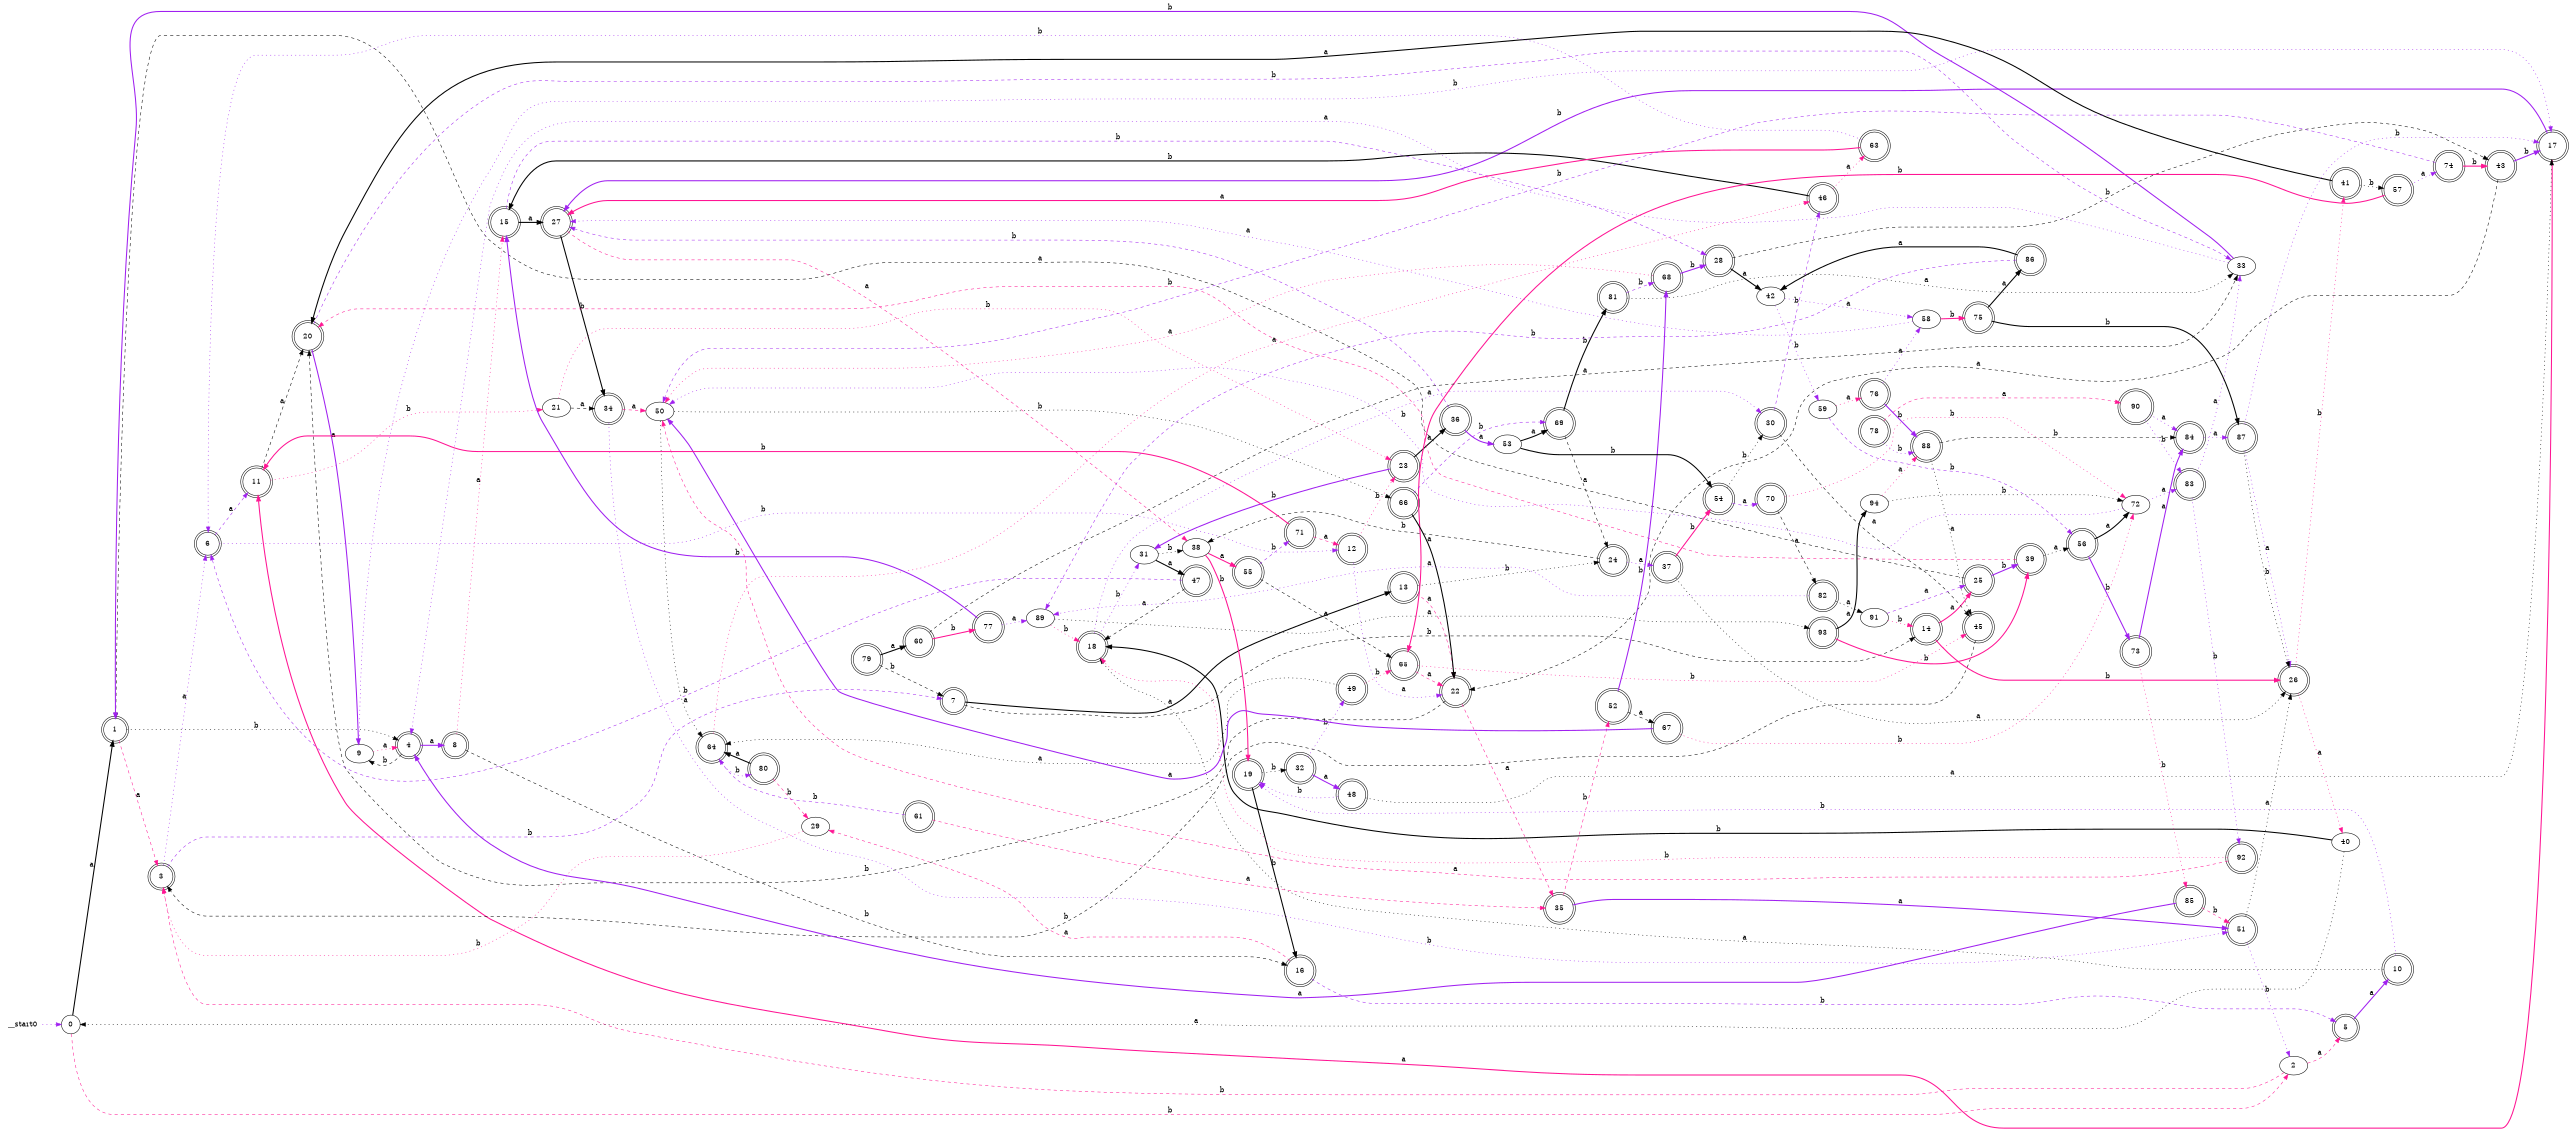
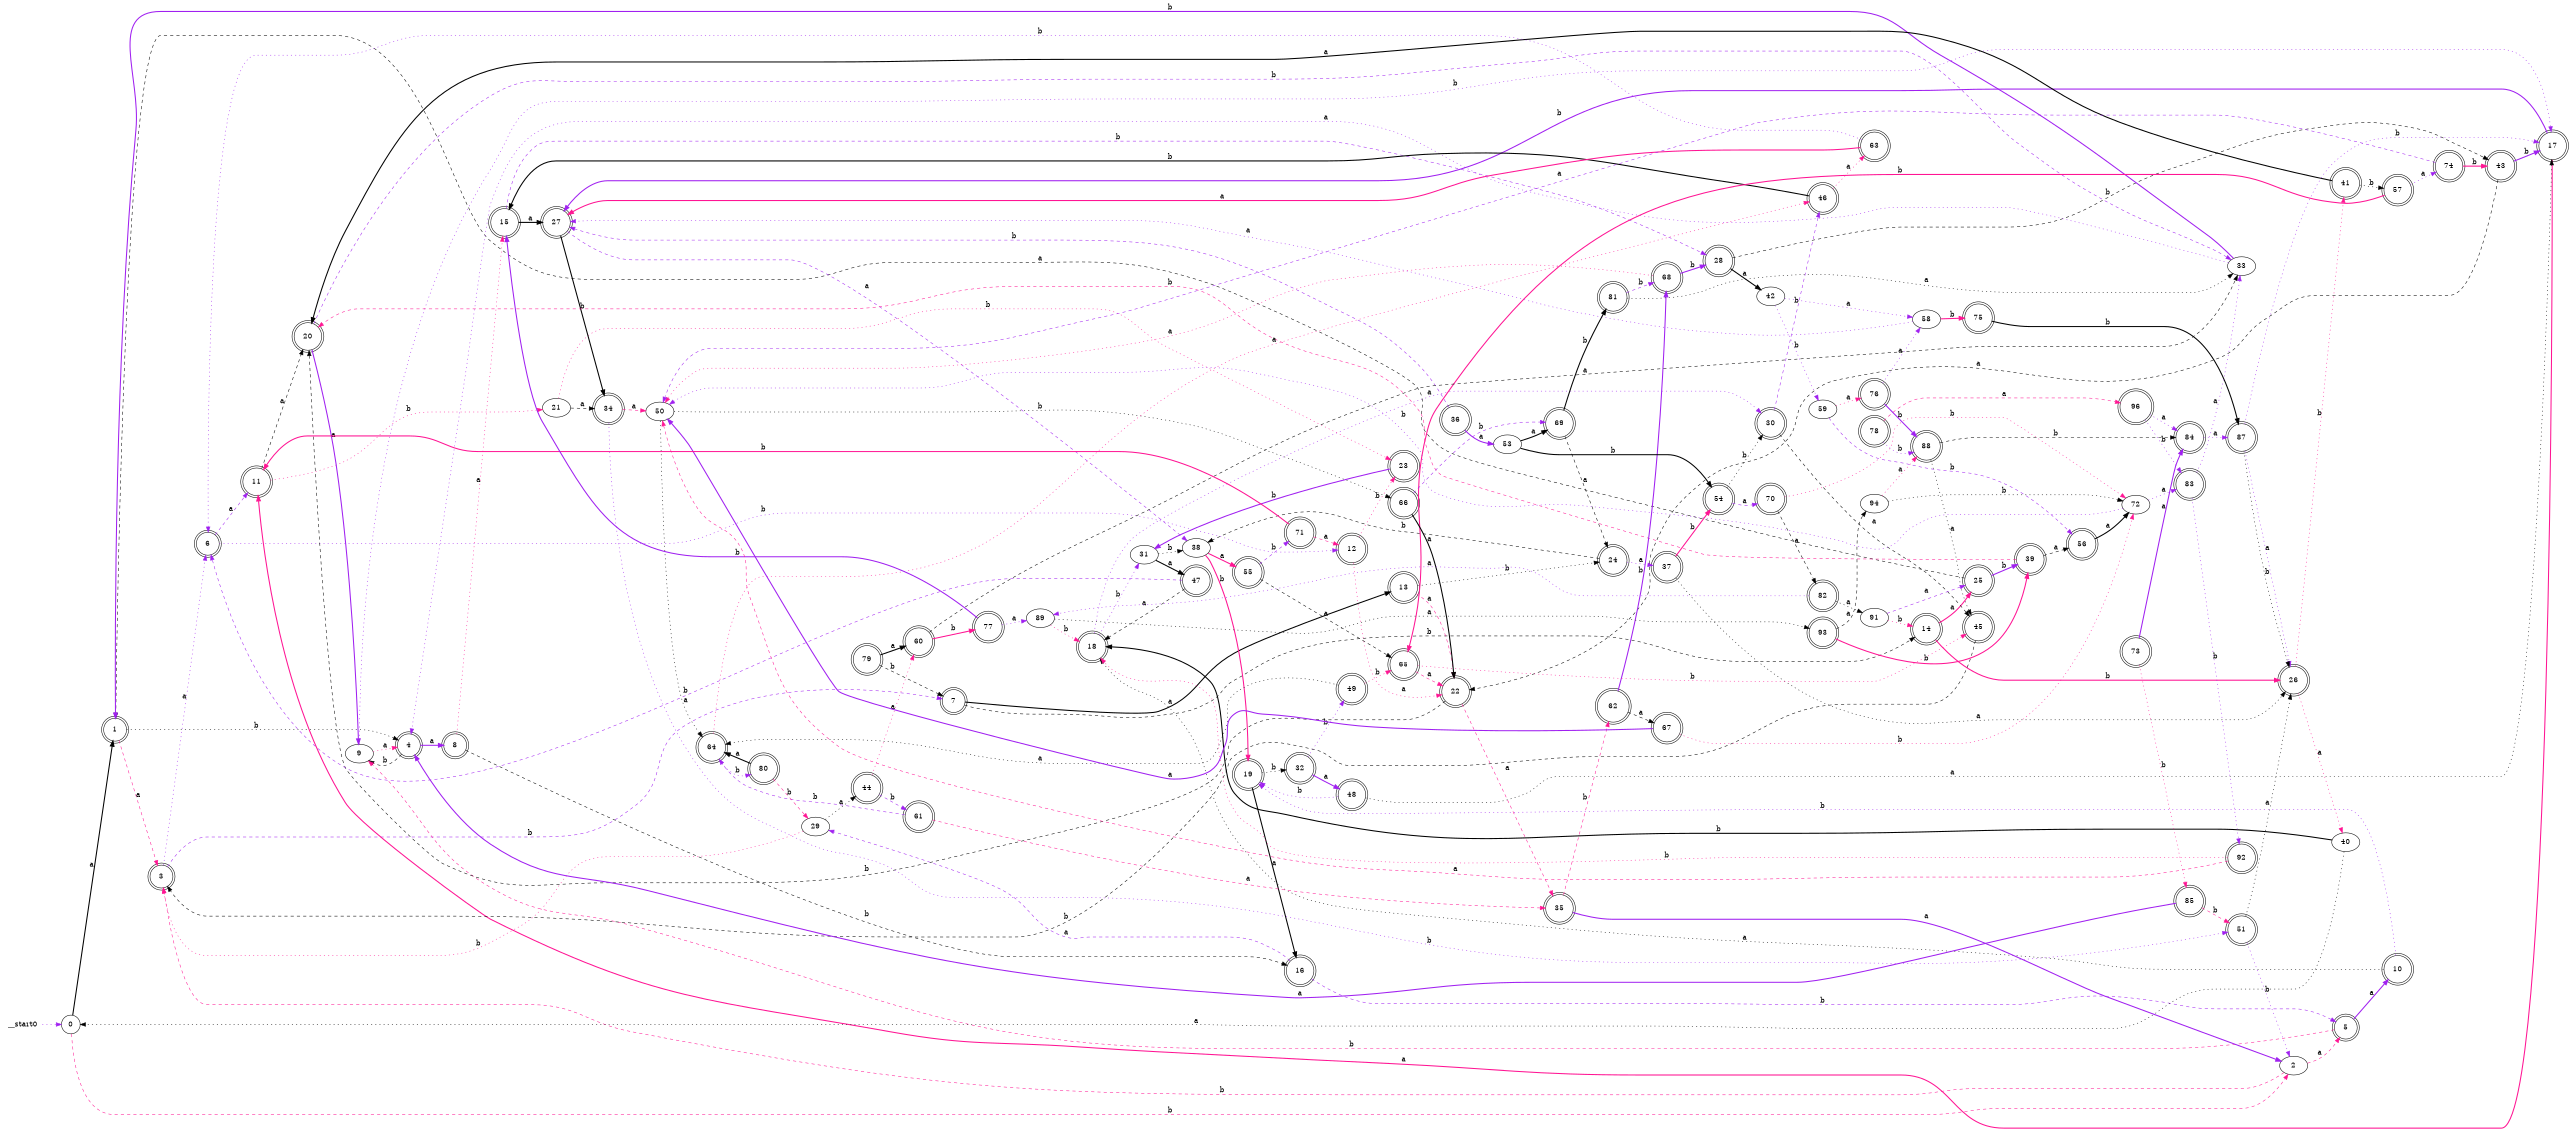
(1559, 174) -> (1559, 174)
(2030, 260) -> none
(885, 311) -> (885, 311)
(2136, 407) -> (2136, 407)
(1429, 444) -> none
(2054, 553) -> (2054, 553)
(1857, 576) -> (1857, 576)
(2110, 599) -> none
(1367, 655) -> (1367, 655)
(1613, 706) -> (1613, 706)
none -> (867, 788)
(1274, 863) -> (1274, 863)
(1898, 905) -> (1937, 926)
(1053, 932) -> (1053, 932)
none -> (1316, 1048)
